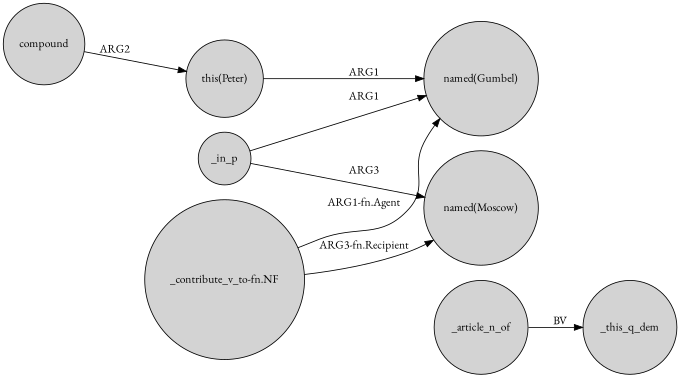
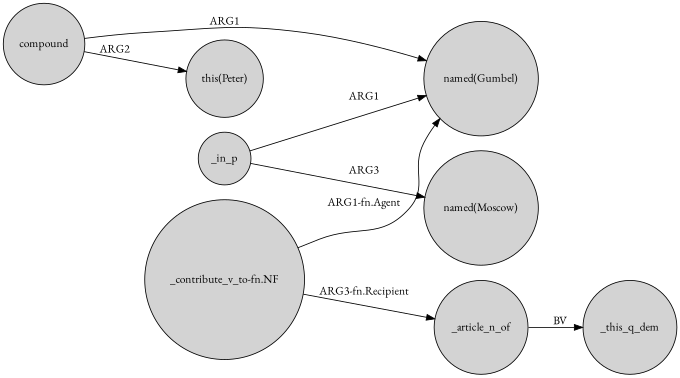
(339, 79) -> (253, 28)
(366, 264) -> (365, 306)
